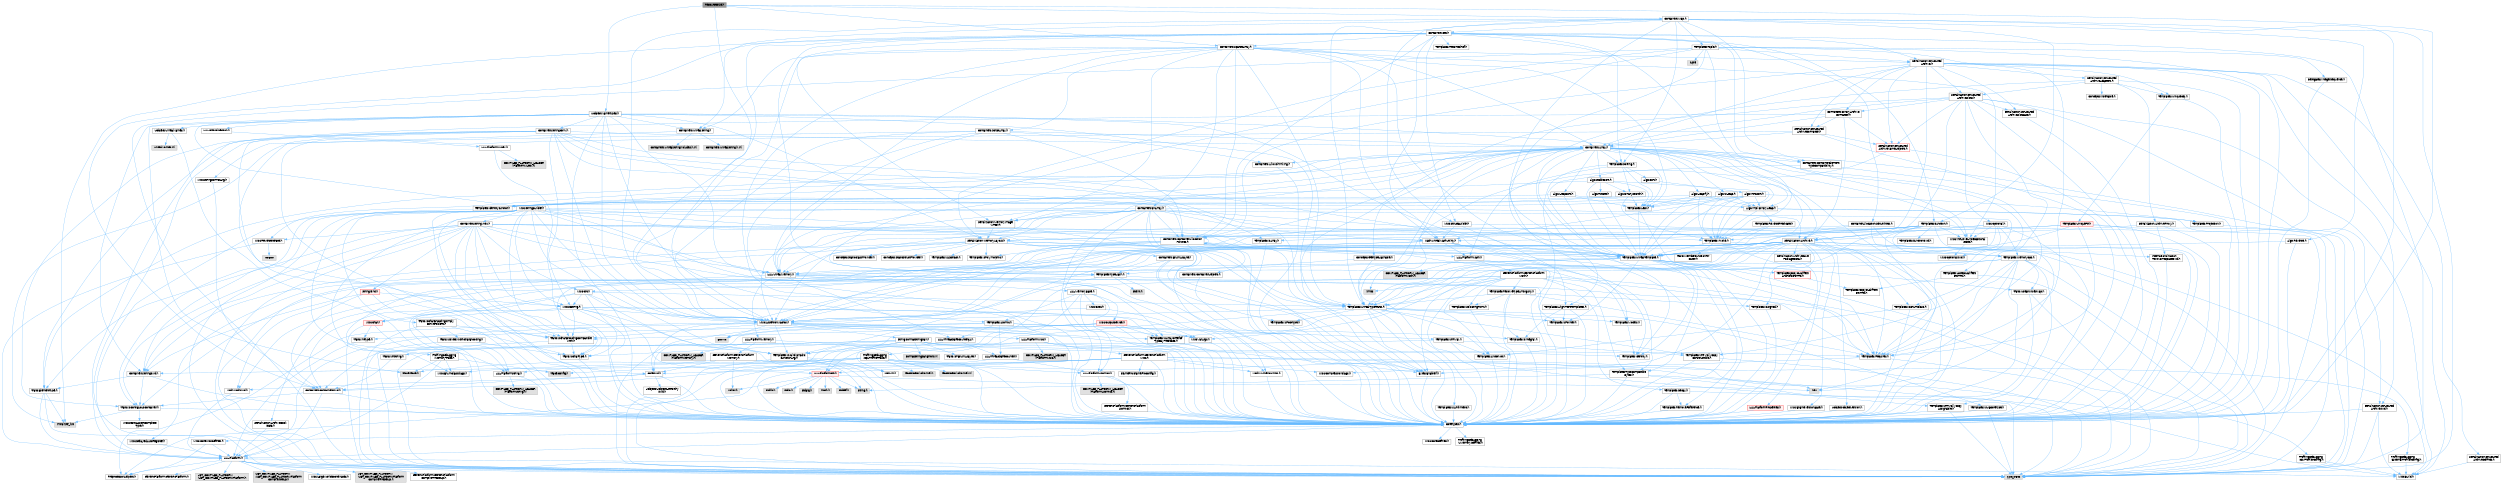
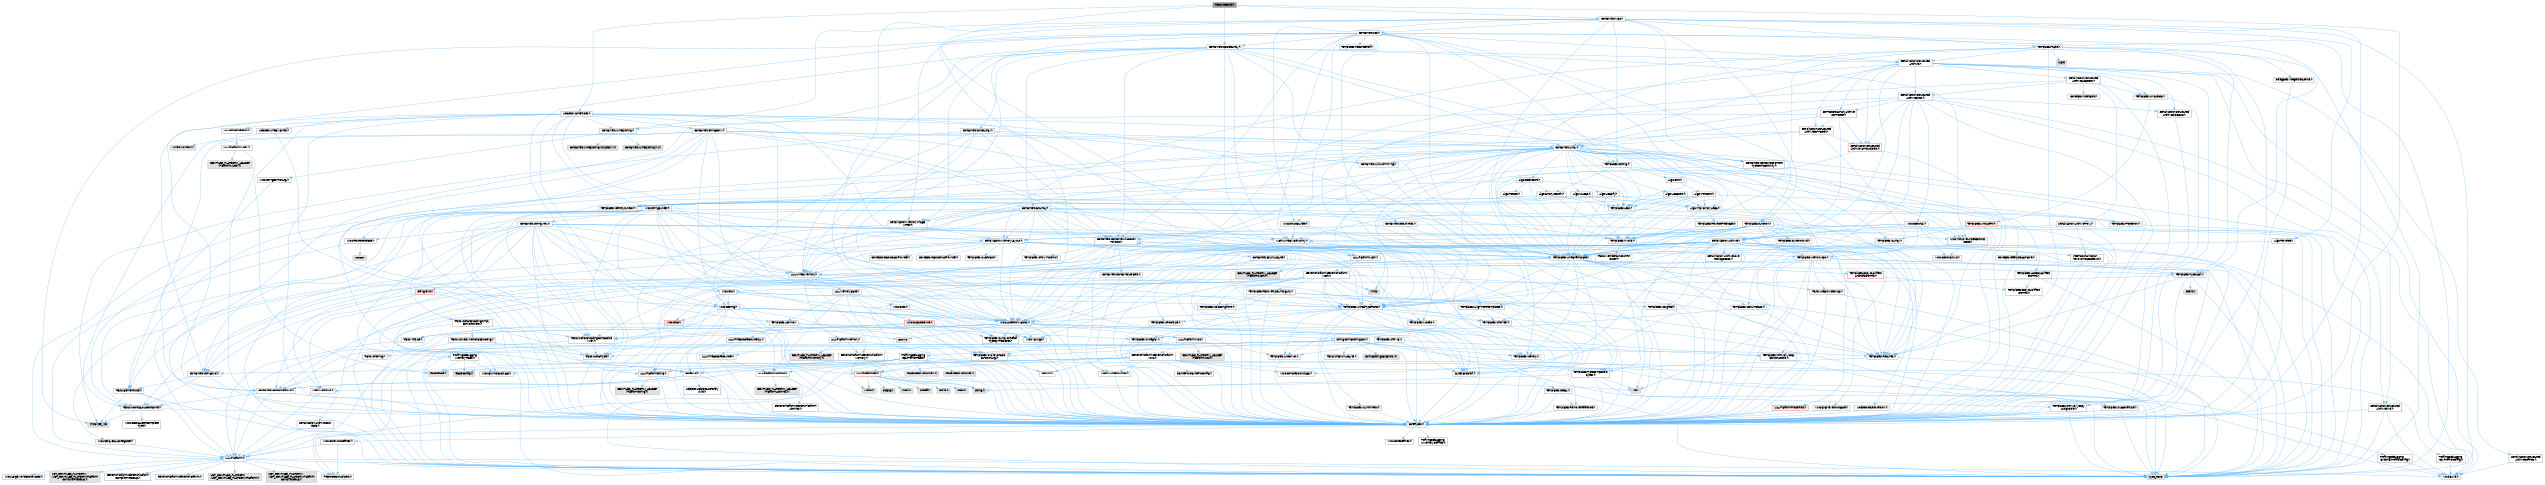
(792, 79) -> (1001, 288)
(1872, 224) -> (1400, 224)
(867, 307) -> (837, 308)
